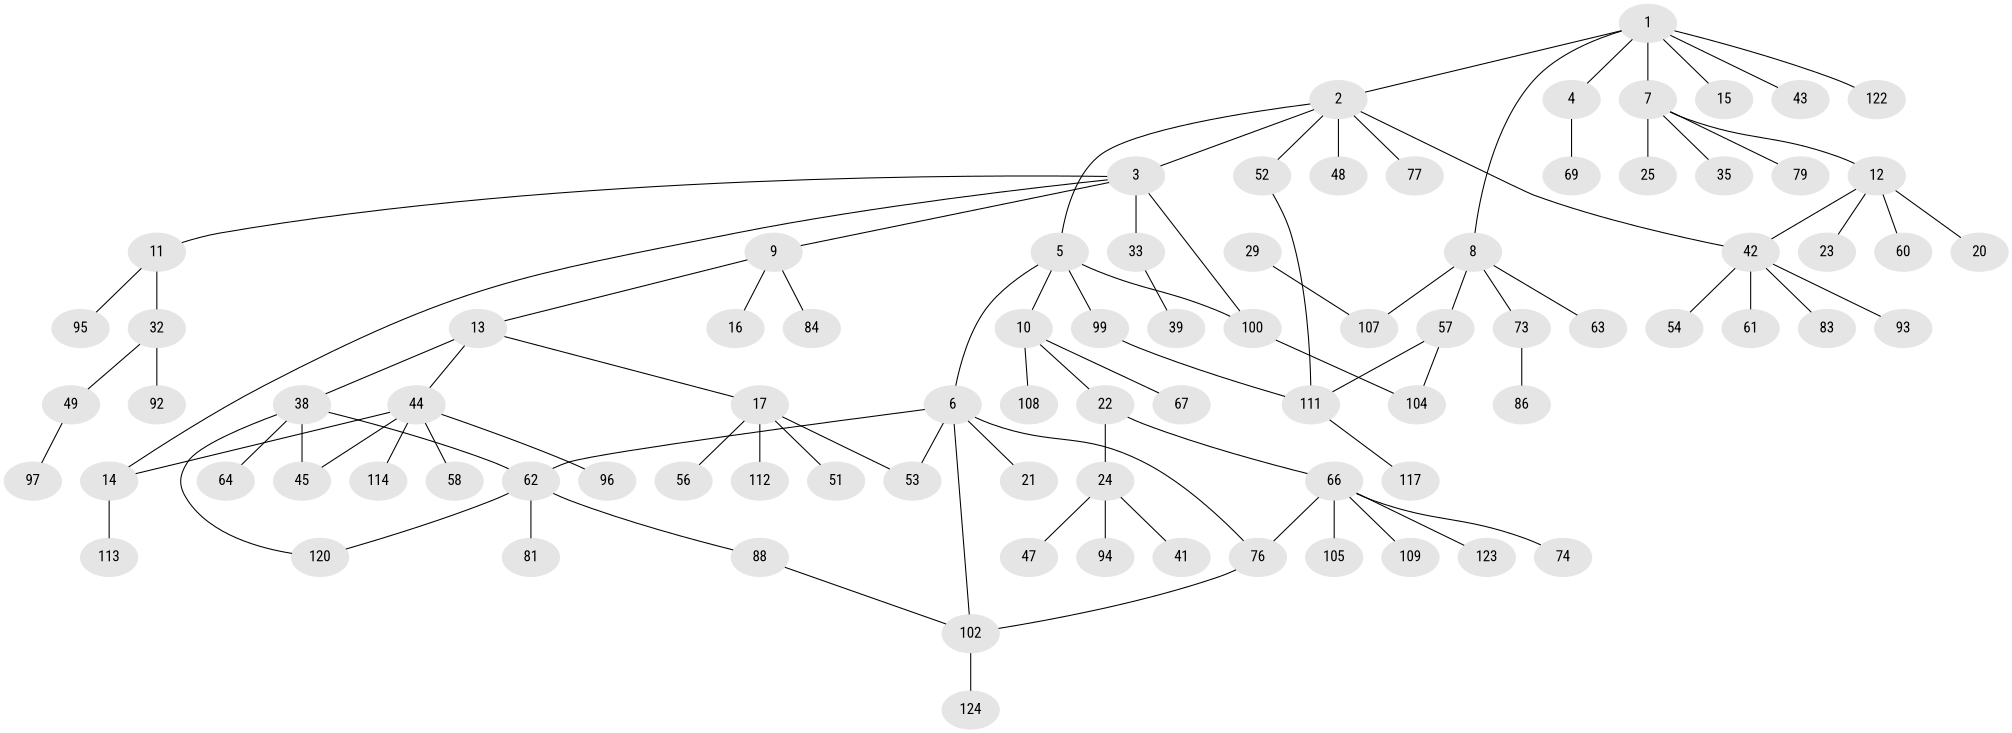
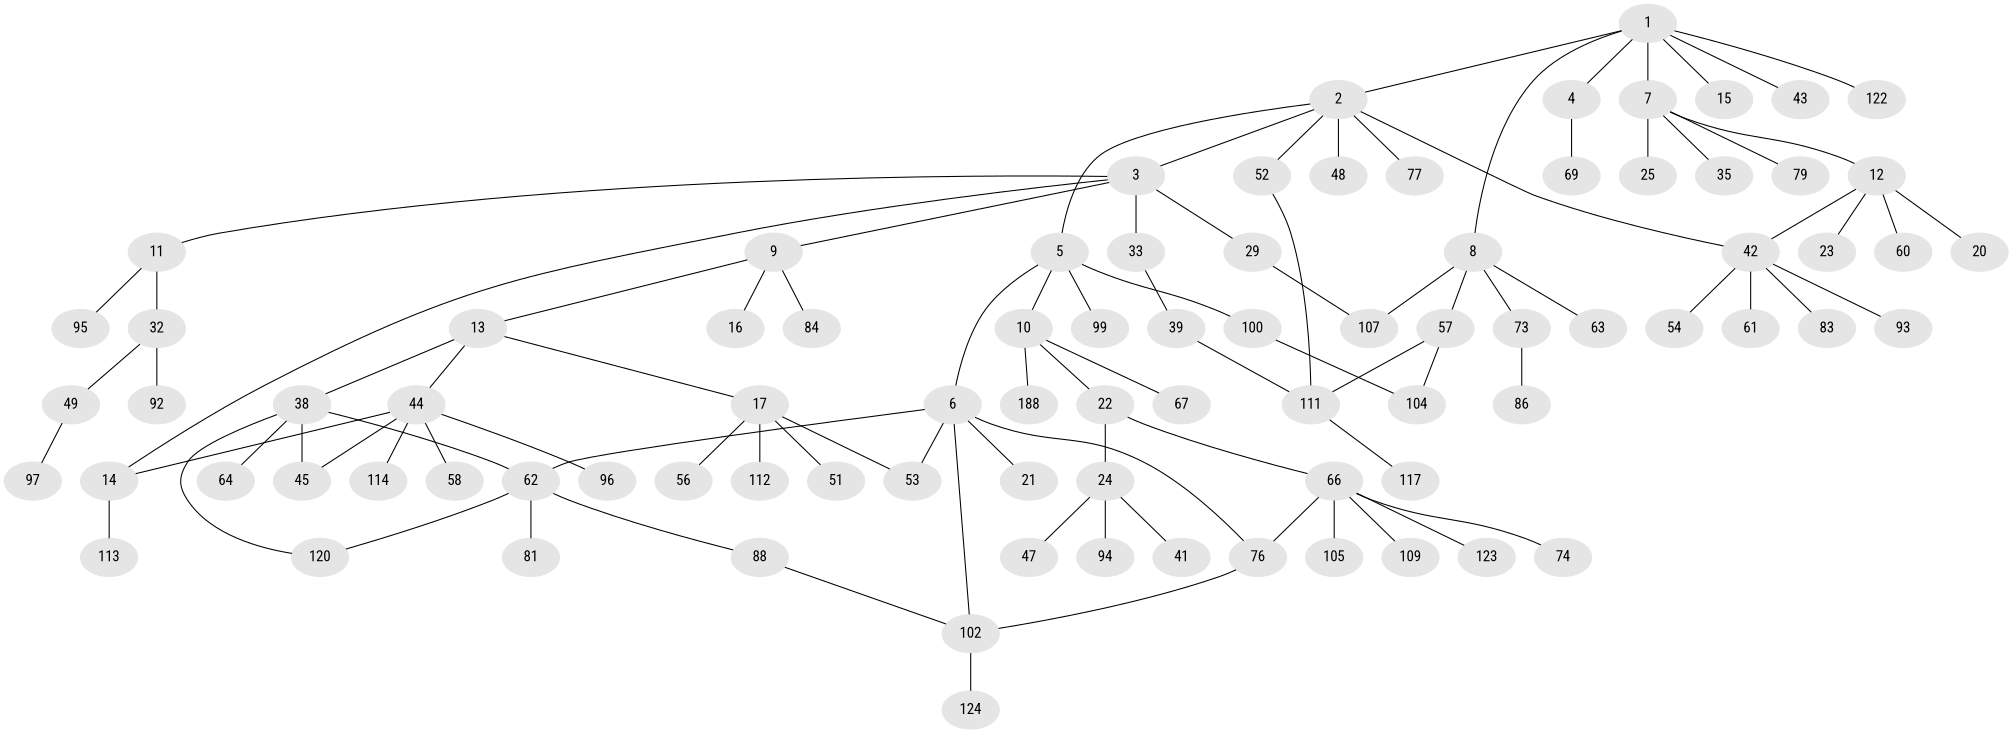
(1194, 252) -> (1194, 214)
(1203, 371) -> (1243, 367)
(1029, 405) -> (1029, 405)
